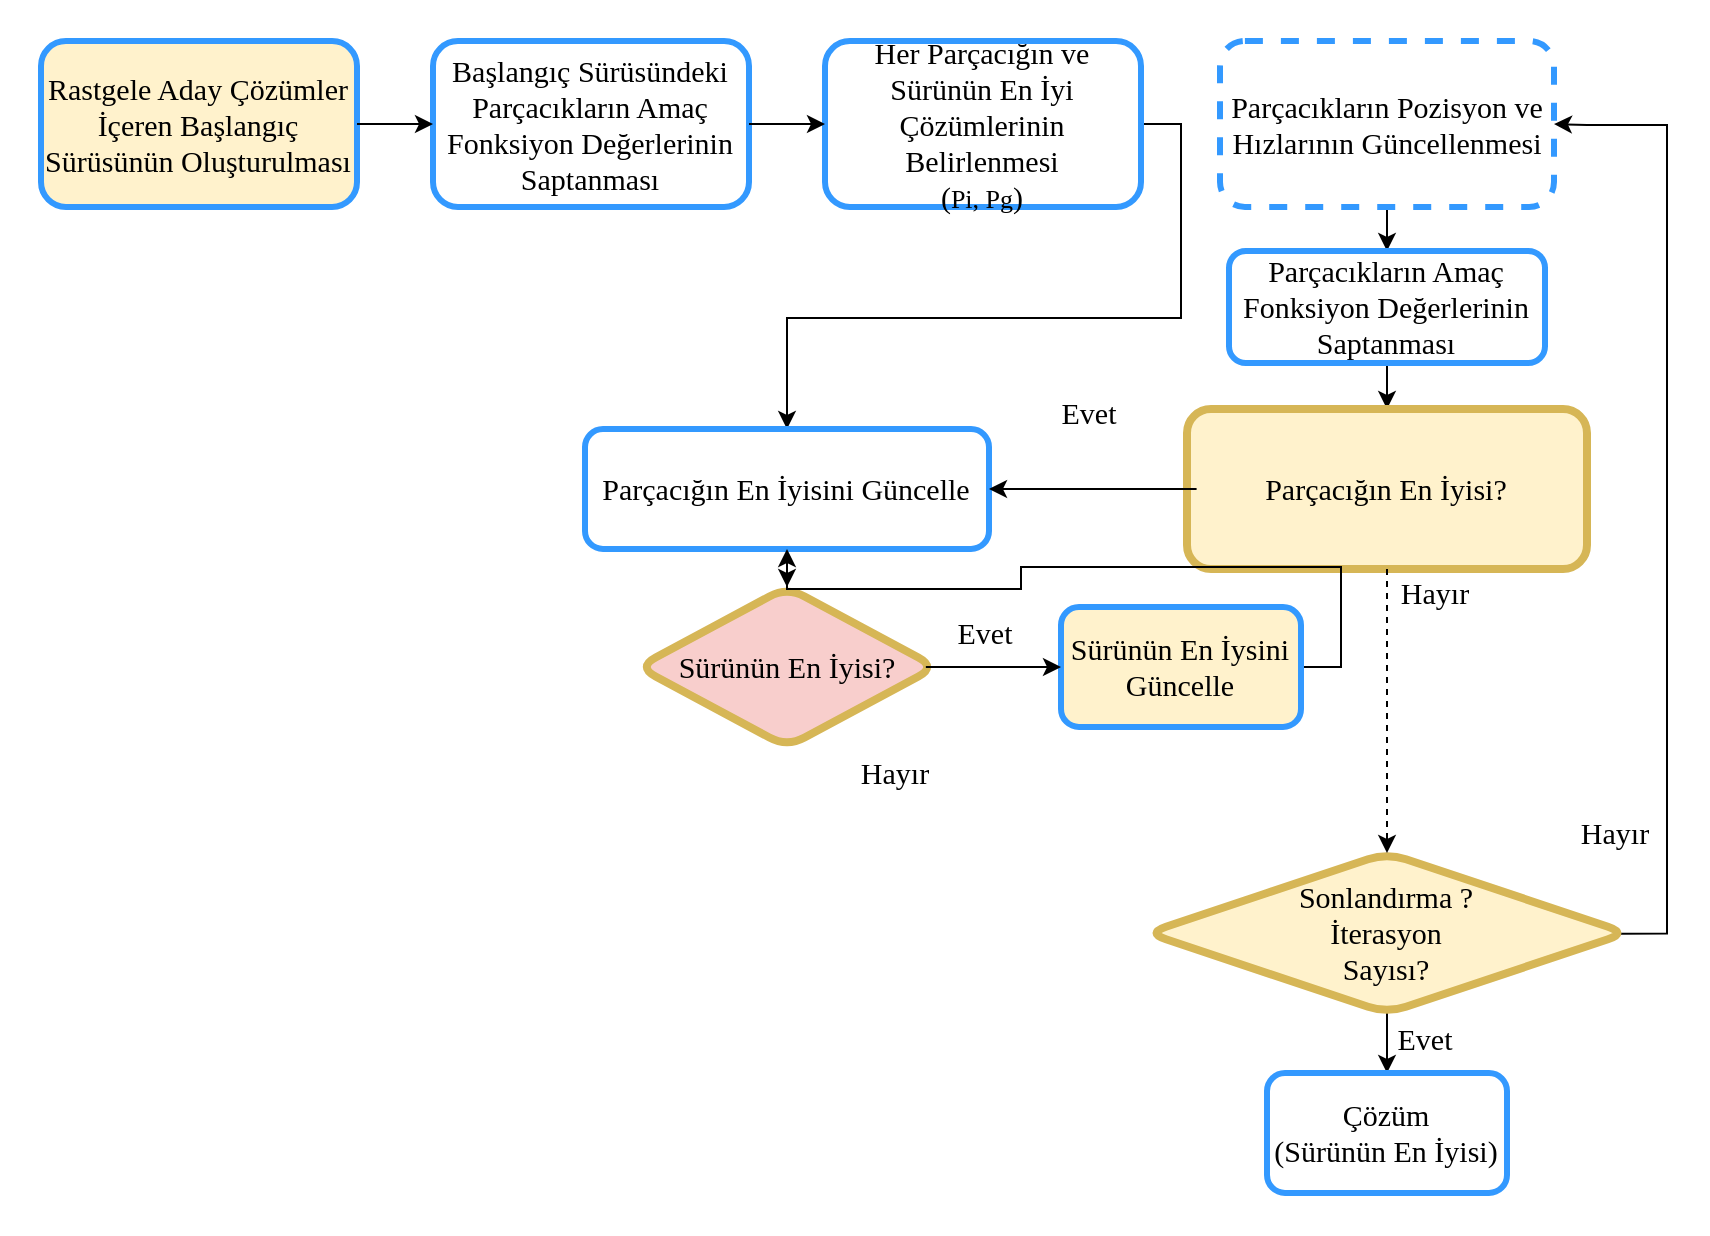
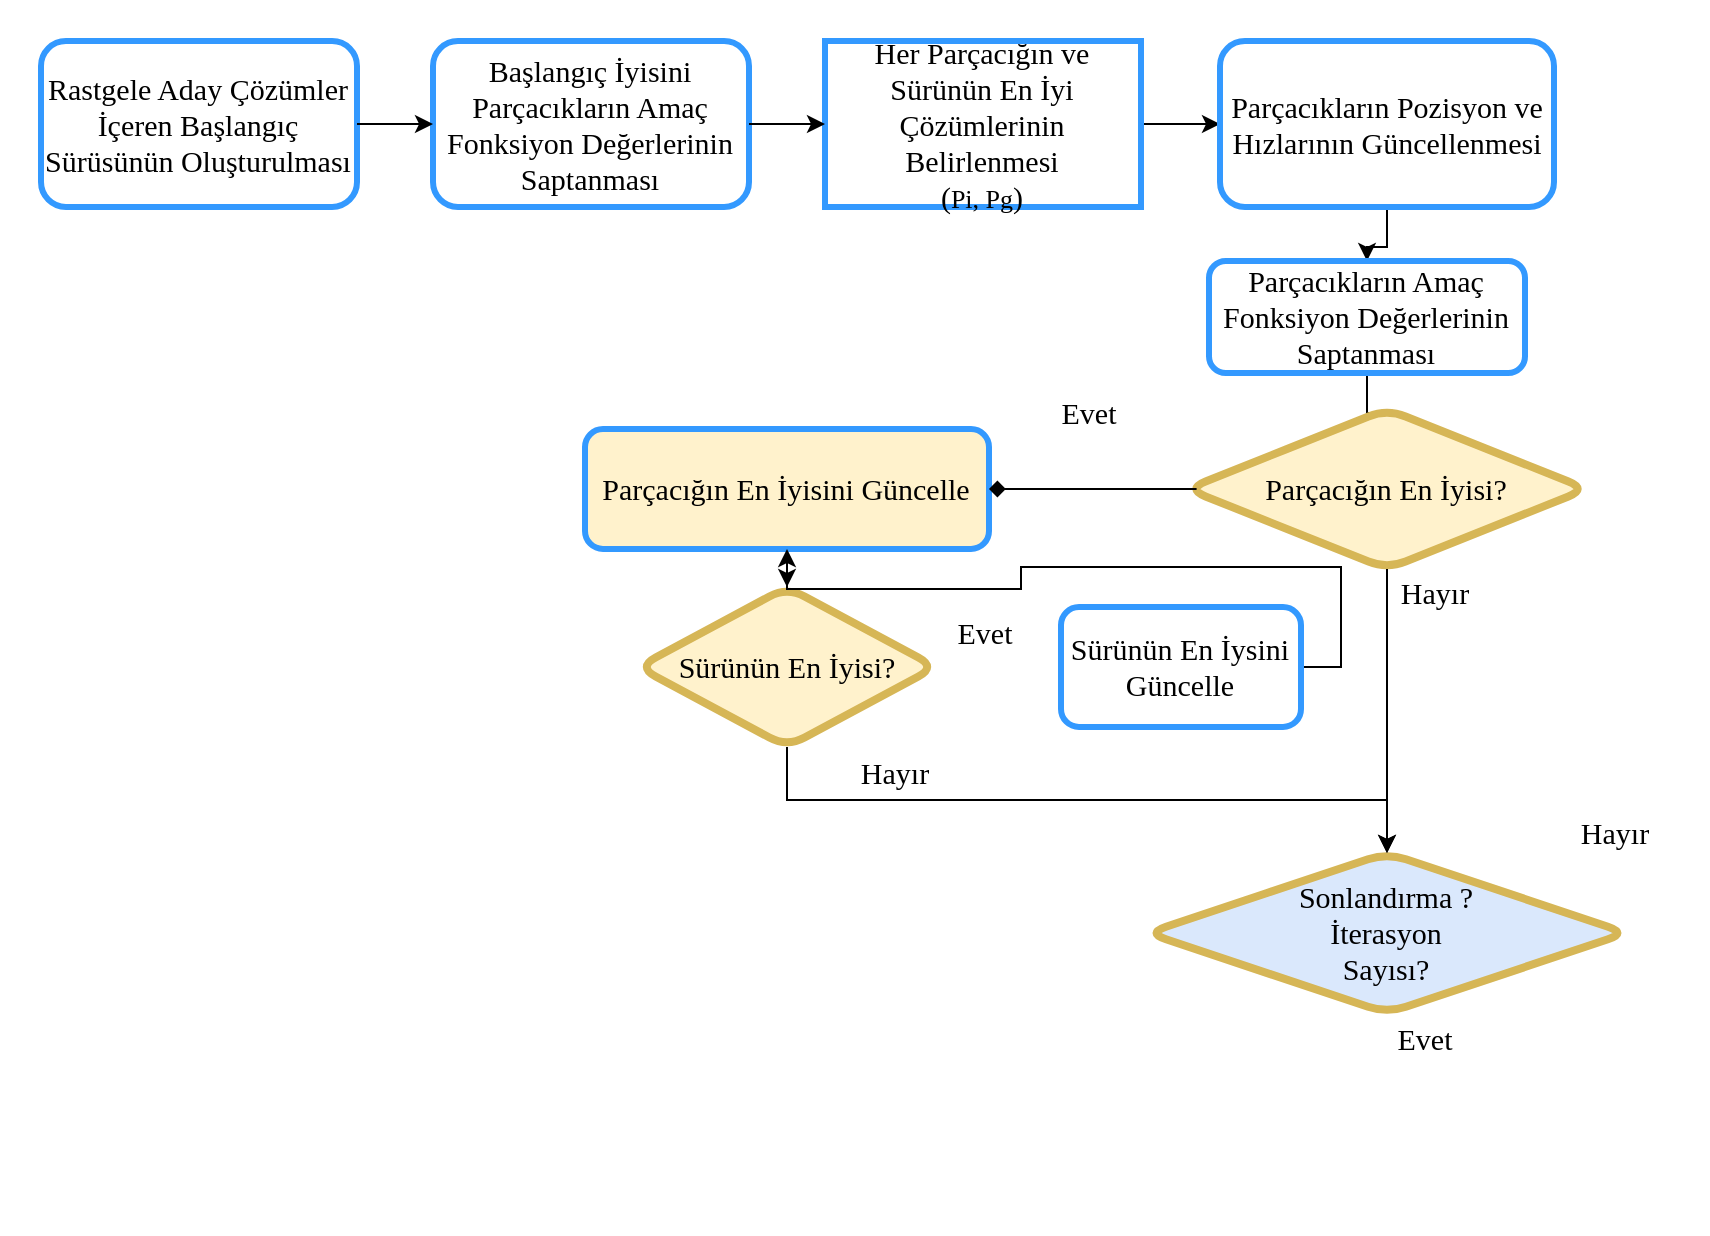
(199, 124) -> (199, 124)
(983, 124) -> (983, 124)
(1387, 124) -> (1387, 124)
(591, 125) -> (591, 125)
(1387, 307) -> (1367, 317)
(1034, 318) -> (1192, 124)
(787, 489) -> (787, 489)
(1004, 489) -> (1005, 489)
(1387, 489) -> (1387, 489)
(1667, 503) -> none
(787, 667) -> (787, 667)
(987, 667) -> none
(1181, 667) -> (1181, 667)
(1387, 683) -> (1387, 683)
none -> (1059, 800)
(1387, 933) -> (1387, 933)
(1387, 1050) -> none
(1387, 1133) -> none
